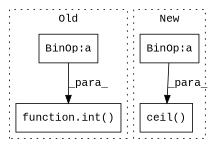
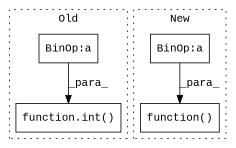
(166, 118) -> (180, 118)
